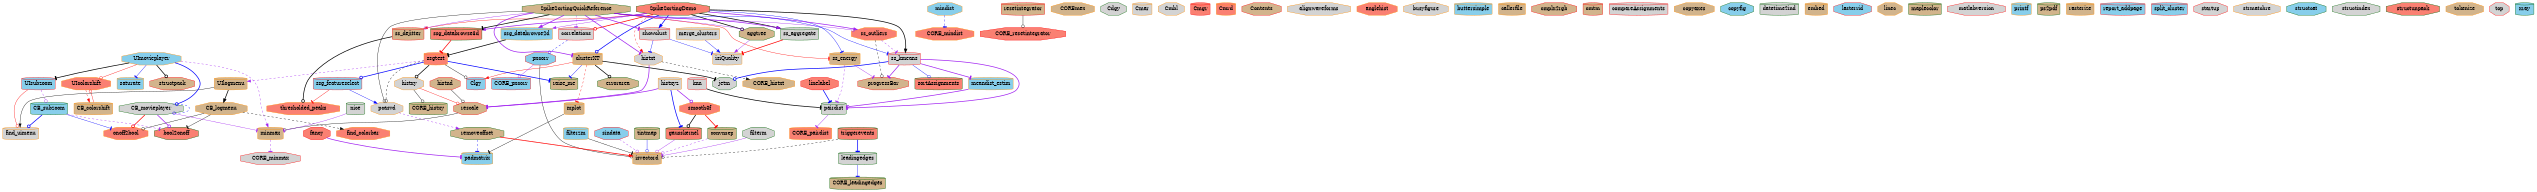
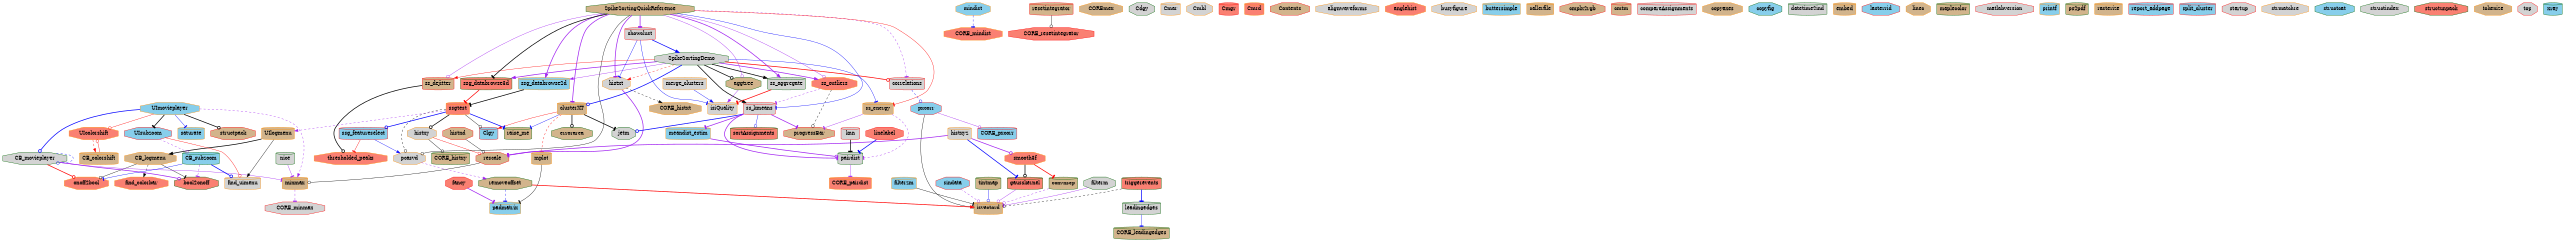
(673, 9) -> (692, 59)
(664, 22) -> (664, 45)
(38, 84) -> (148, 133)
